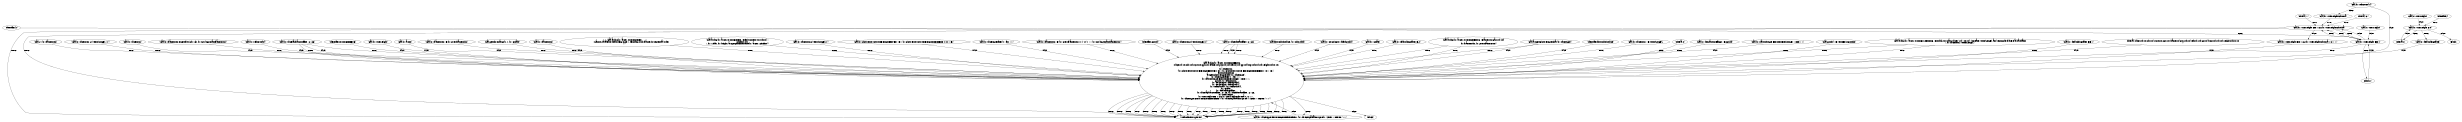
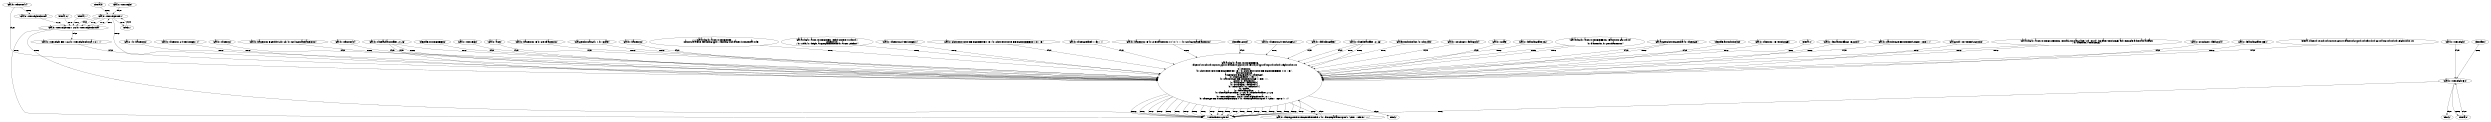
(12, 28) -> (98, 5)
(2424, 34) -> (1836, 100)
none -> (2207, 42)
